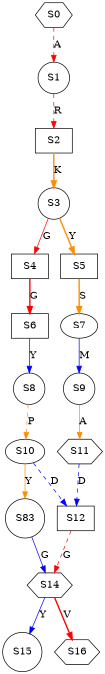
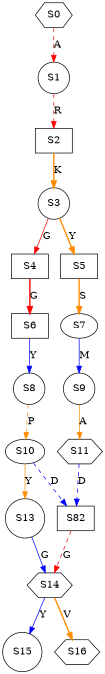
(25, 518) -> (25, 518)
(76, 518) -> (76, 518)
(62, 615) -> (62, 615)
